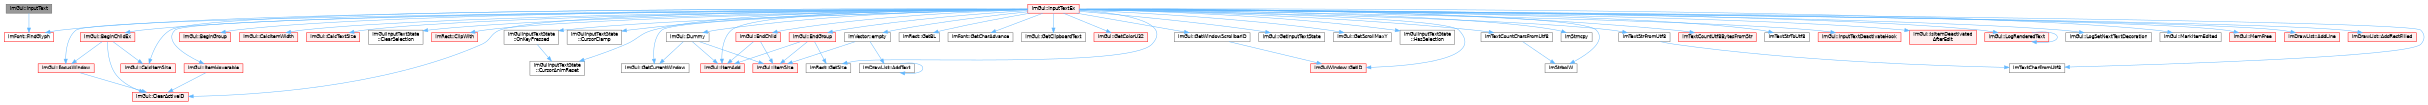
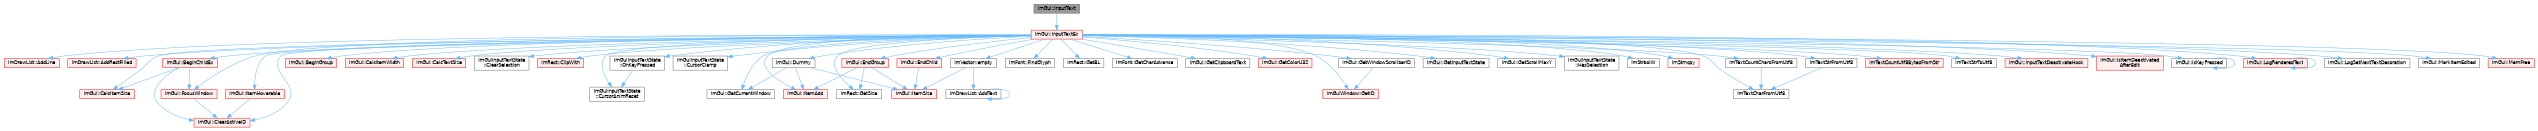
(29, 21) -> (1057, 19)
(29, 37) -> (1030, 63)
(1577, 37) -> (1683, 63)
(742, 51) -> none
(1537, 51) -> (1761, 76)
none -> (2199, 63)
